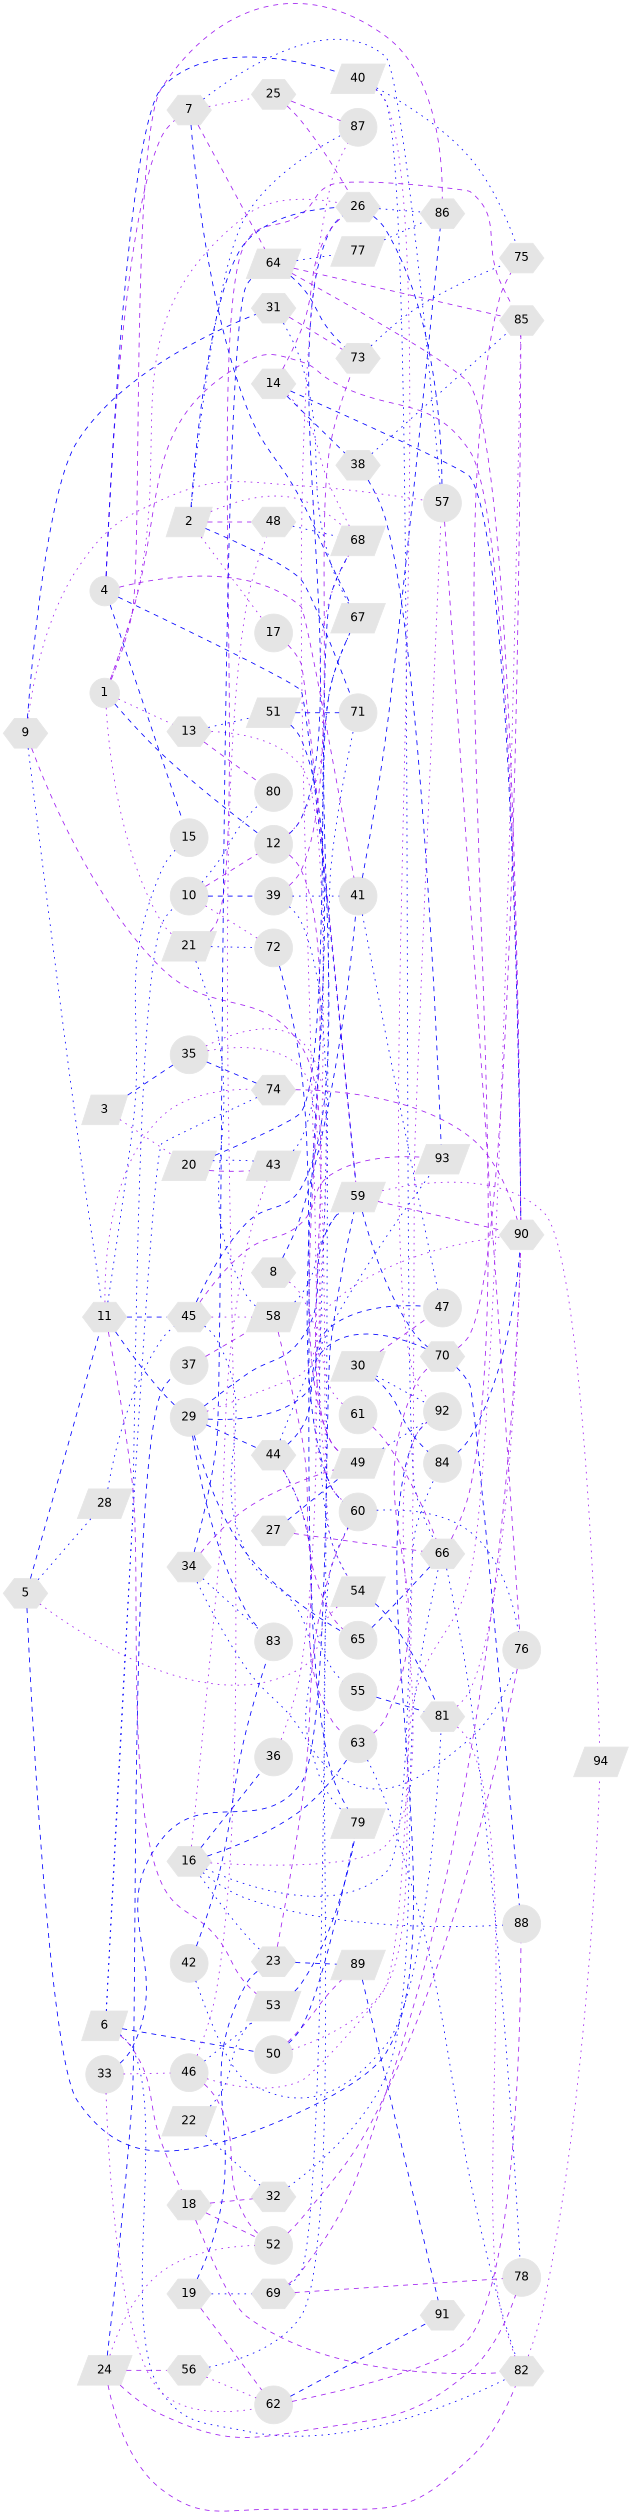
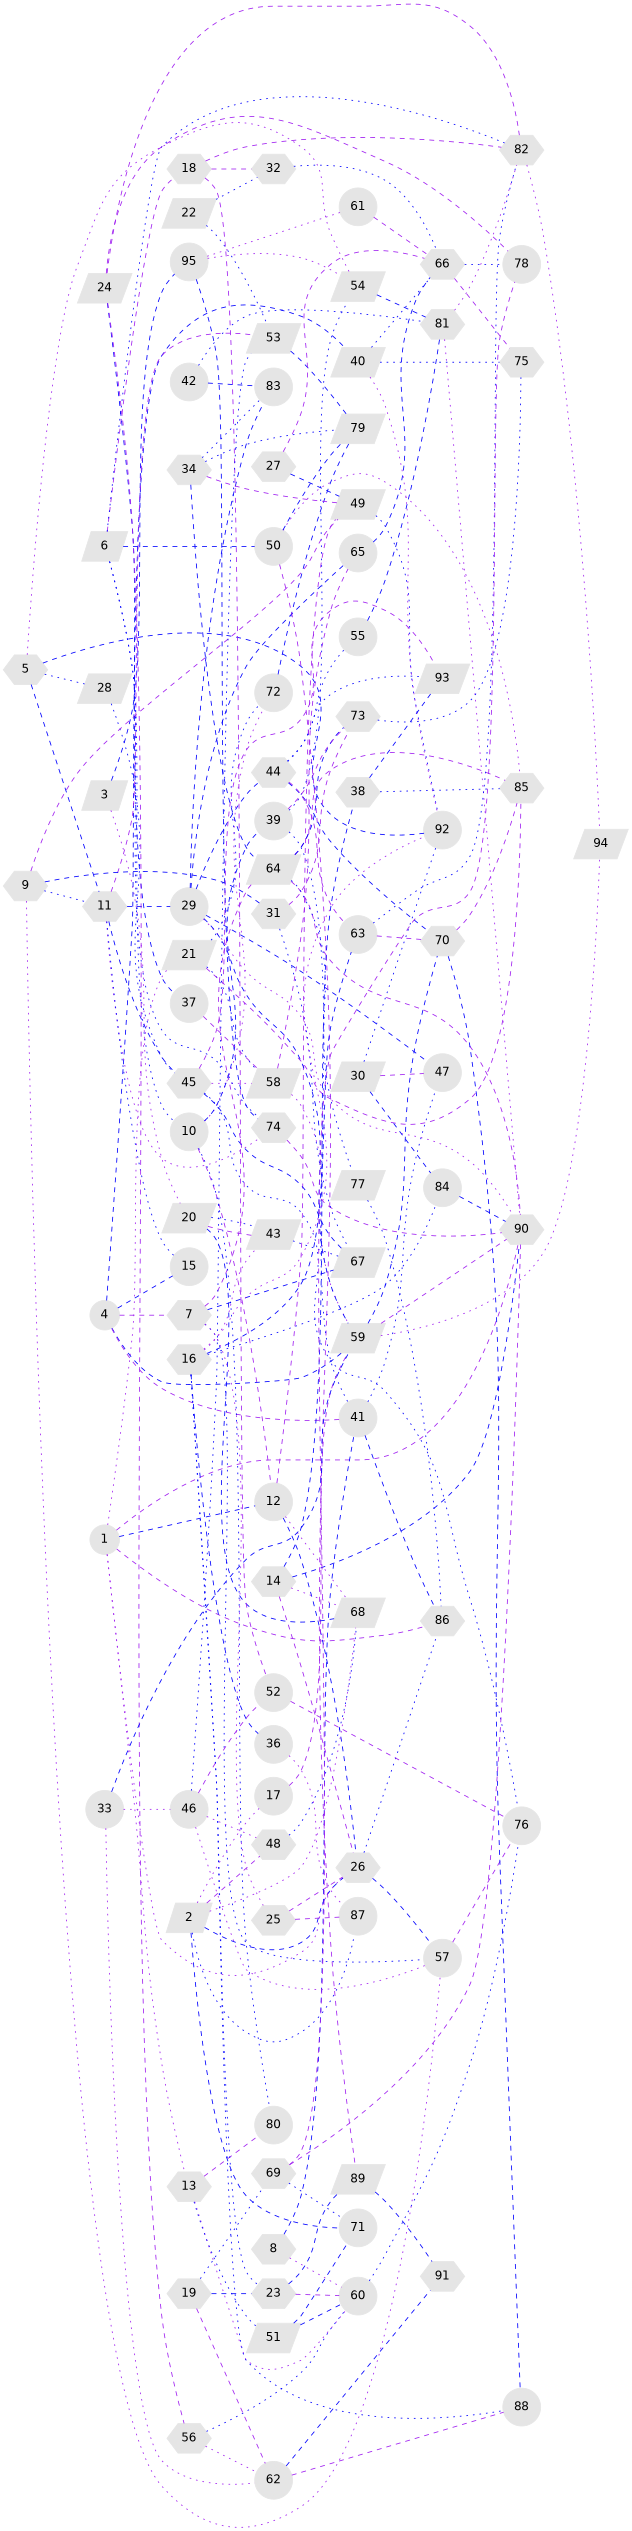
(189, 1055) -> (189, 262)
(317, 1257) -> (321, 1208)
(161, 2272) -> none
